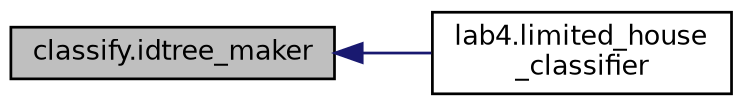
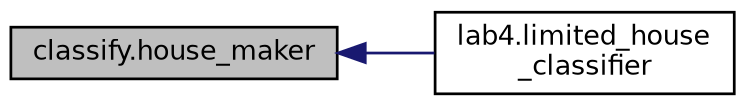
(173, 53) -> (174, 53)
